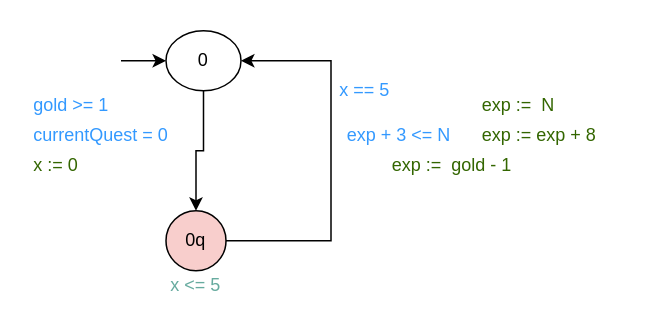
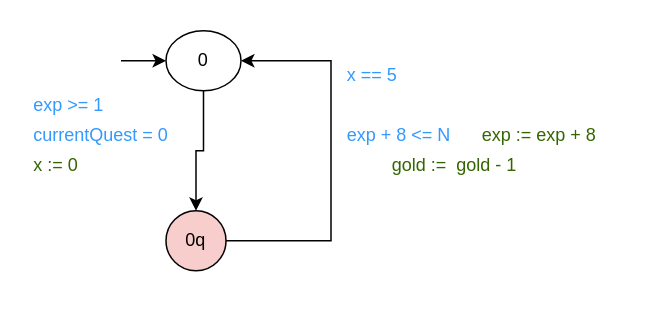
(389, 91) -> (397, 76)
(72, 106) -> (69, 106)
(554, 106) -> none
(398, 136) -> (398, 136)
(459, 166) -> (462, 166)
(196, 286) -> none
